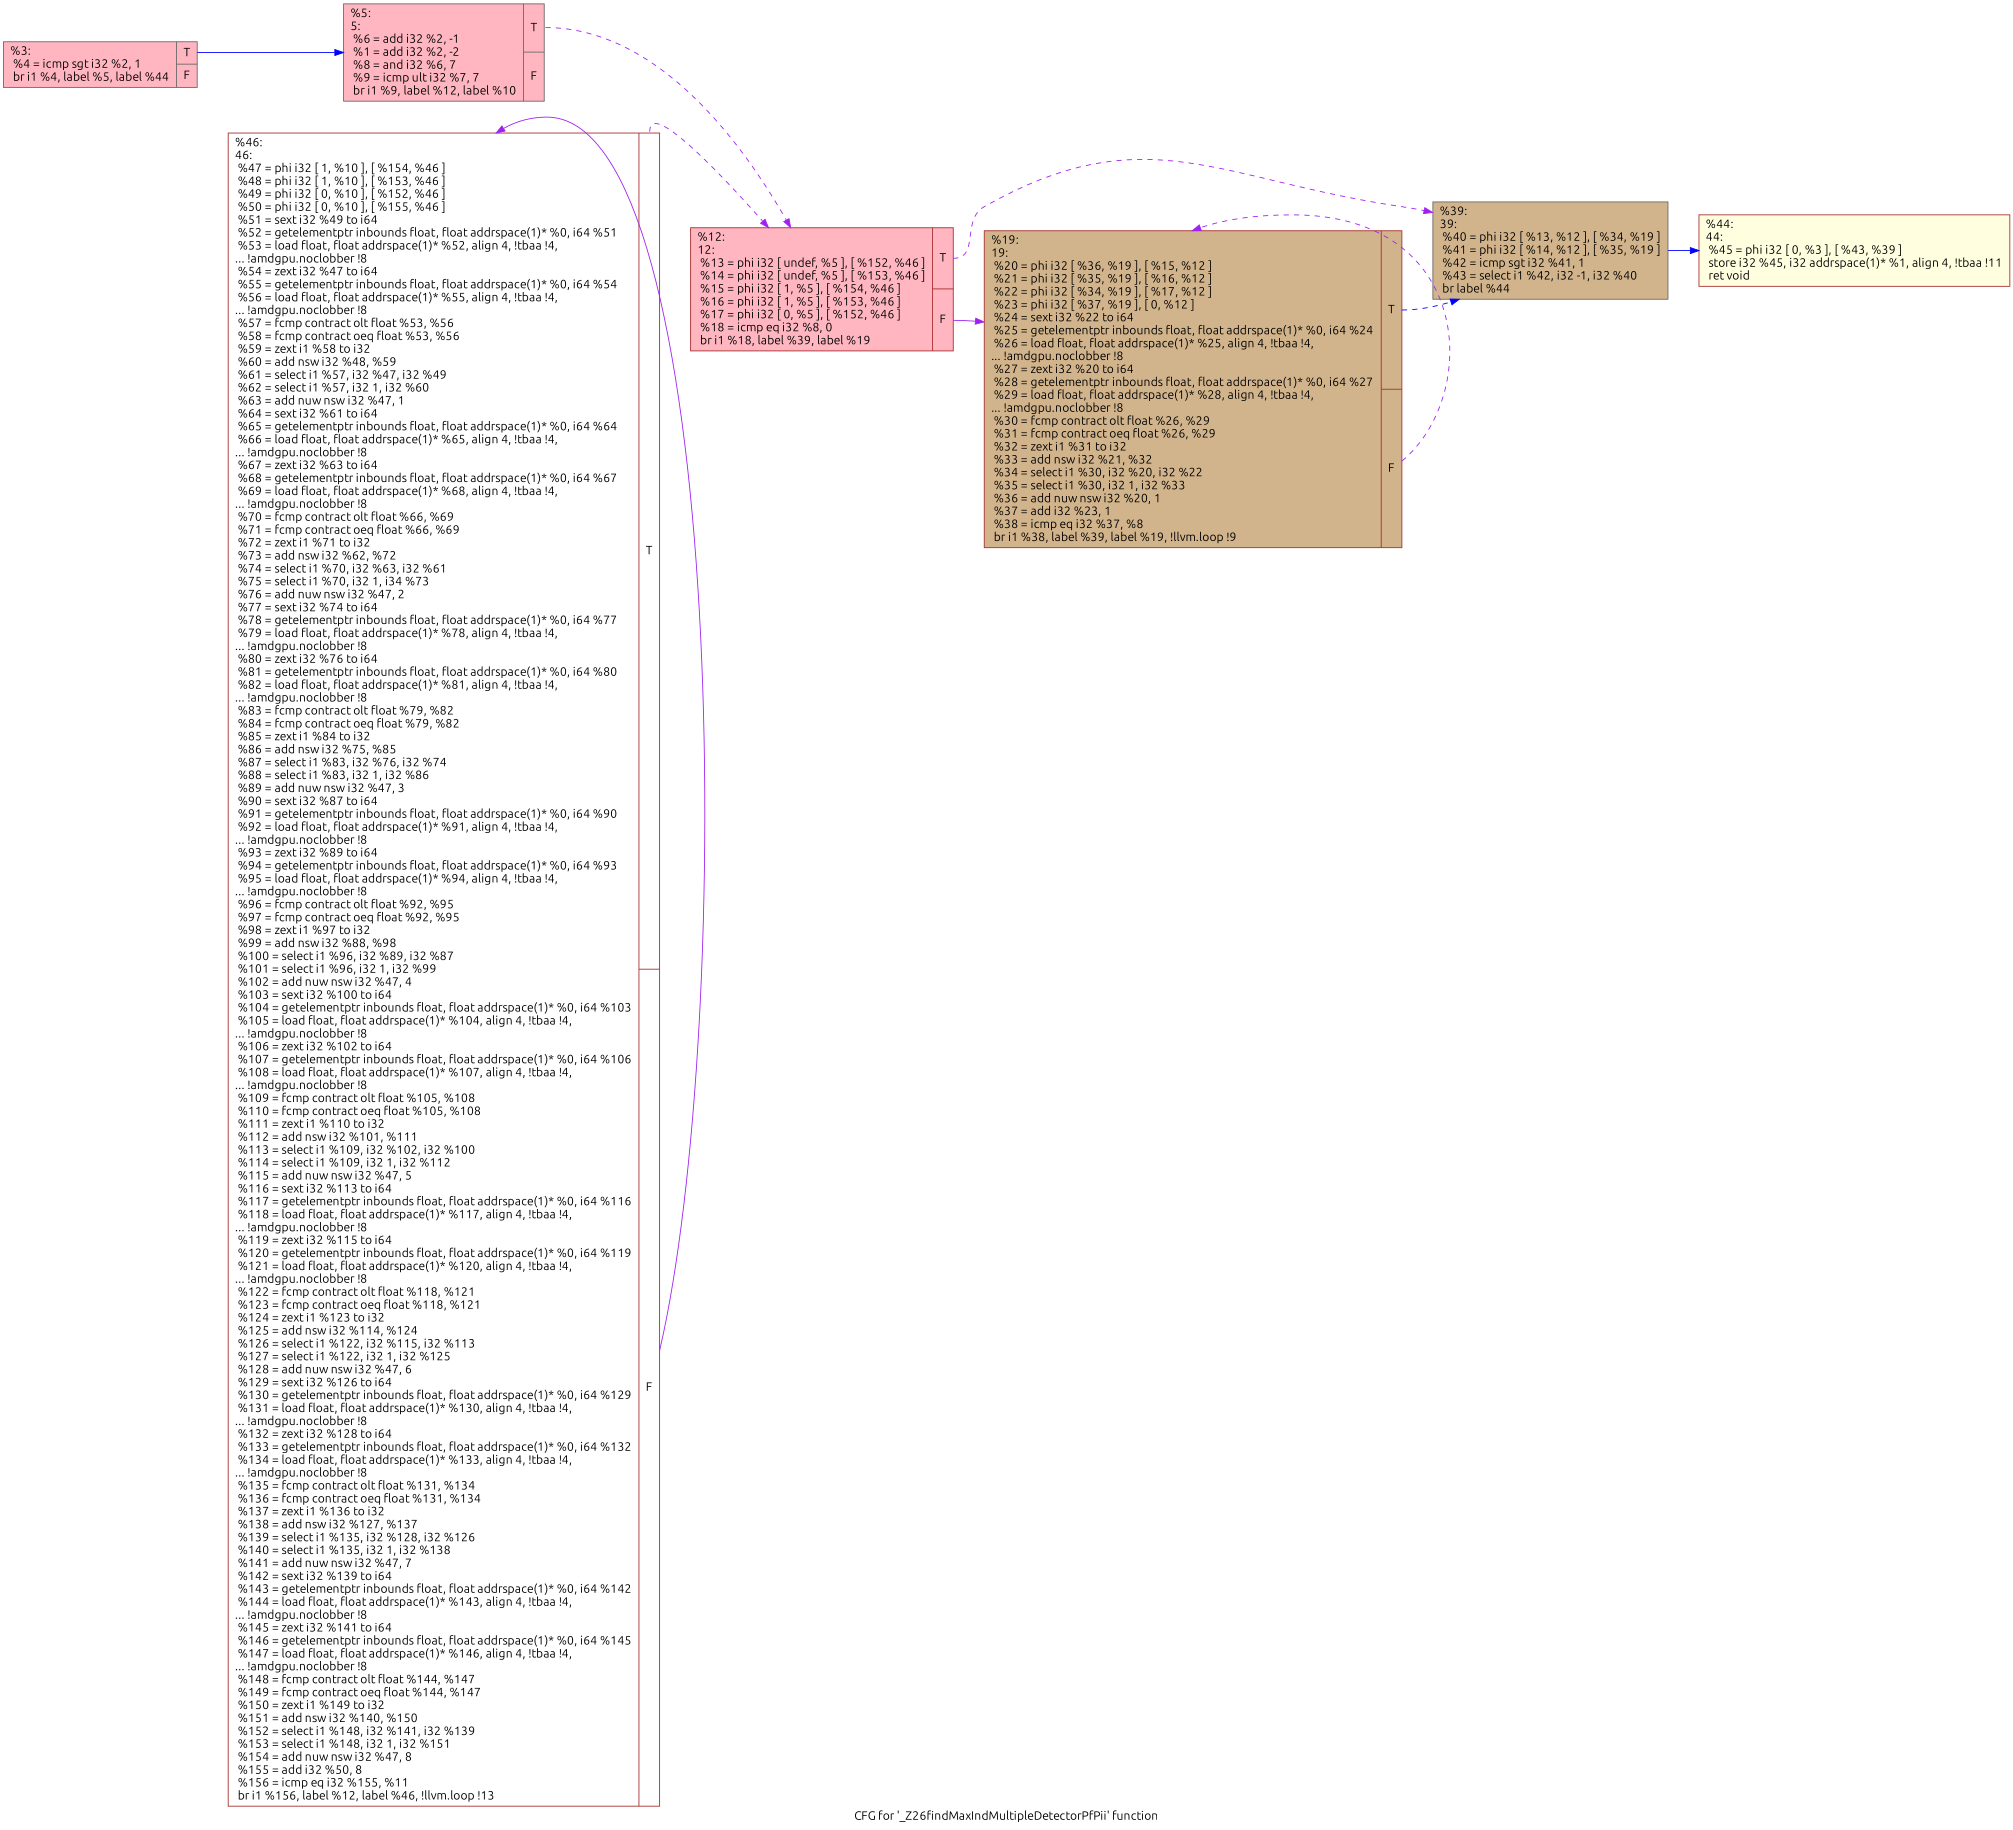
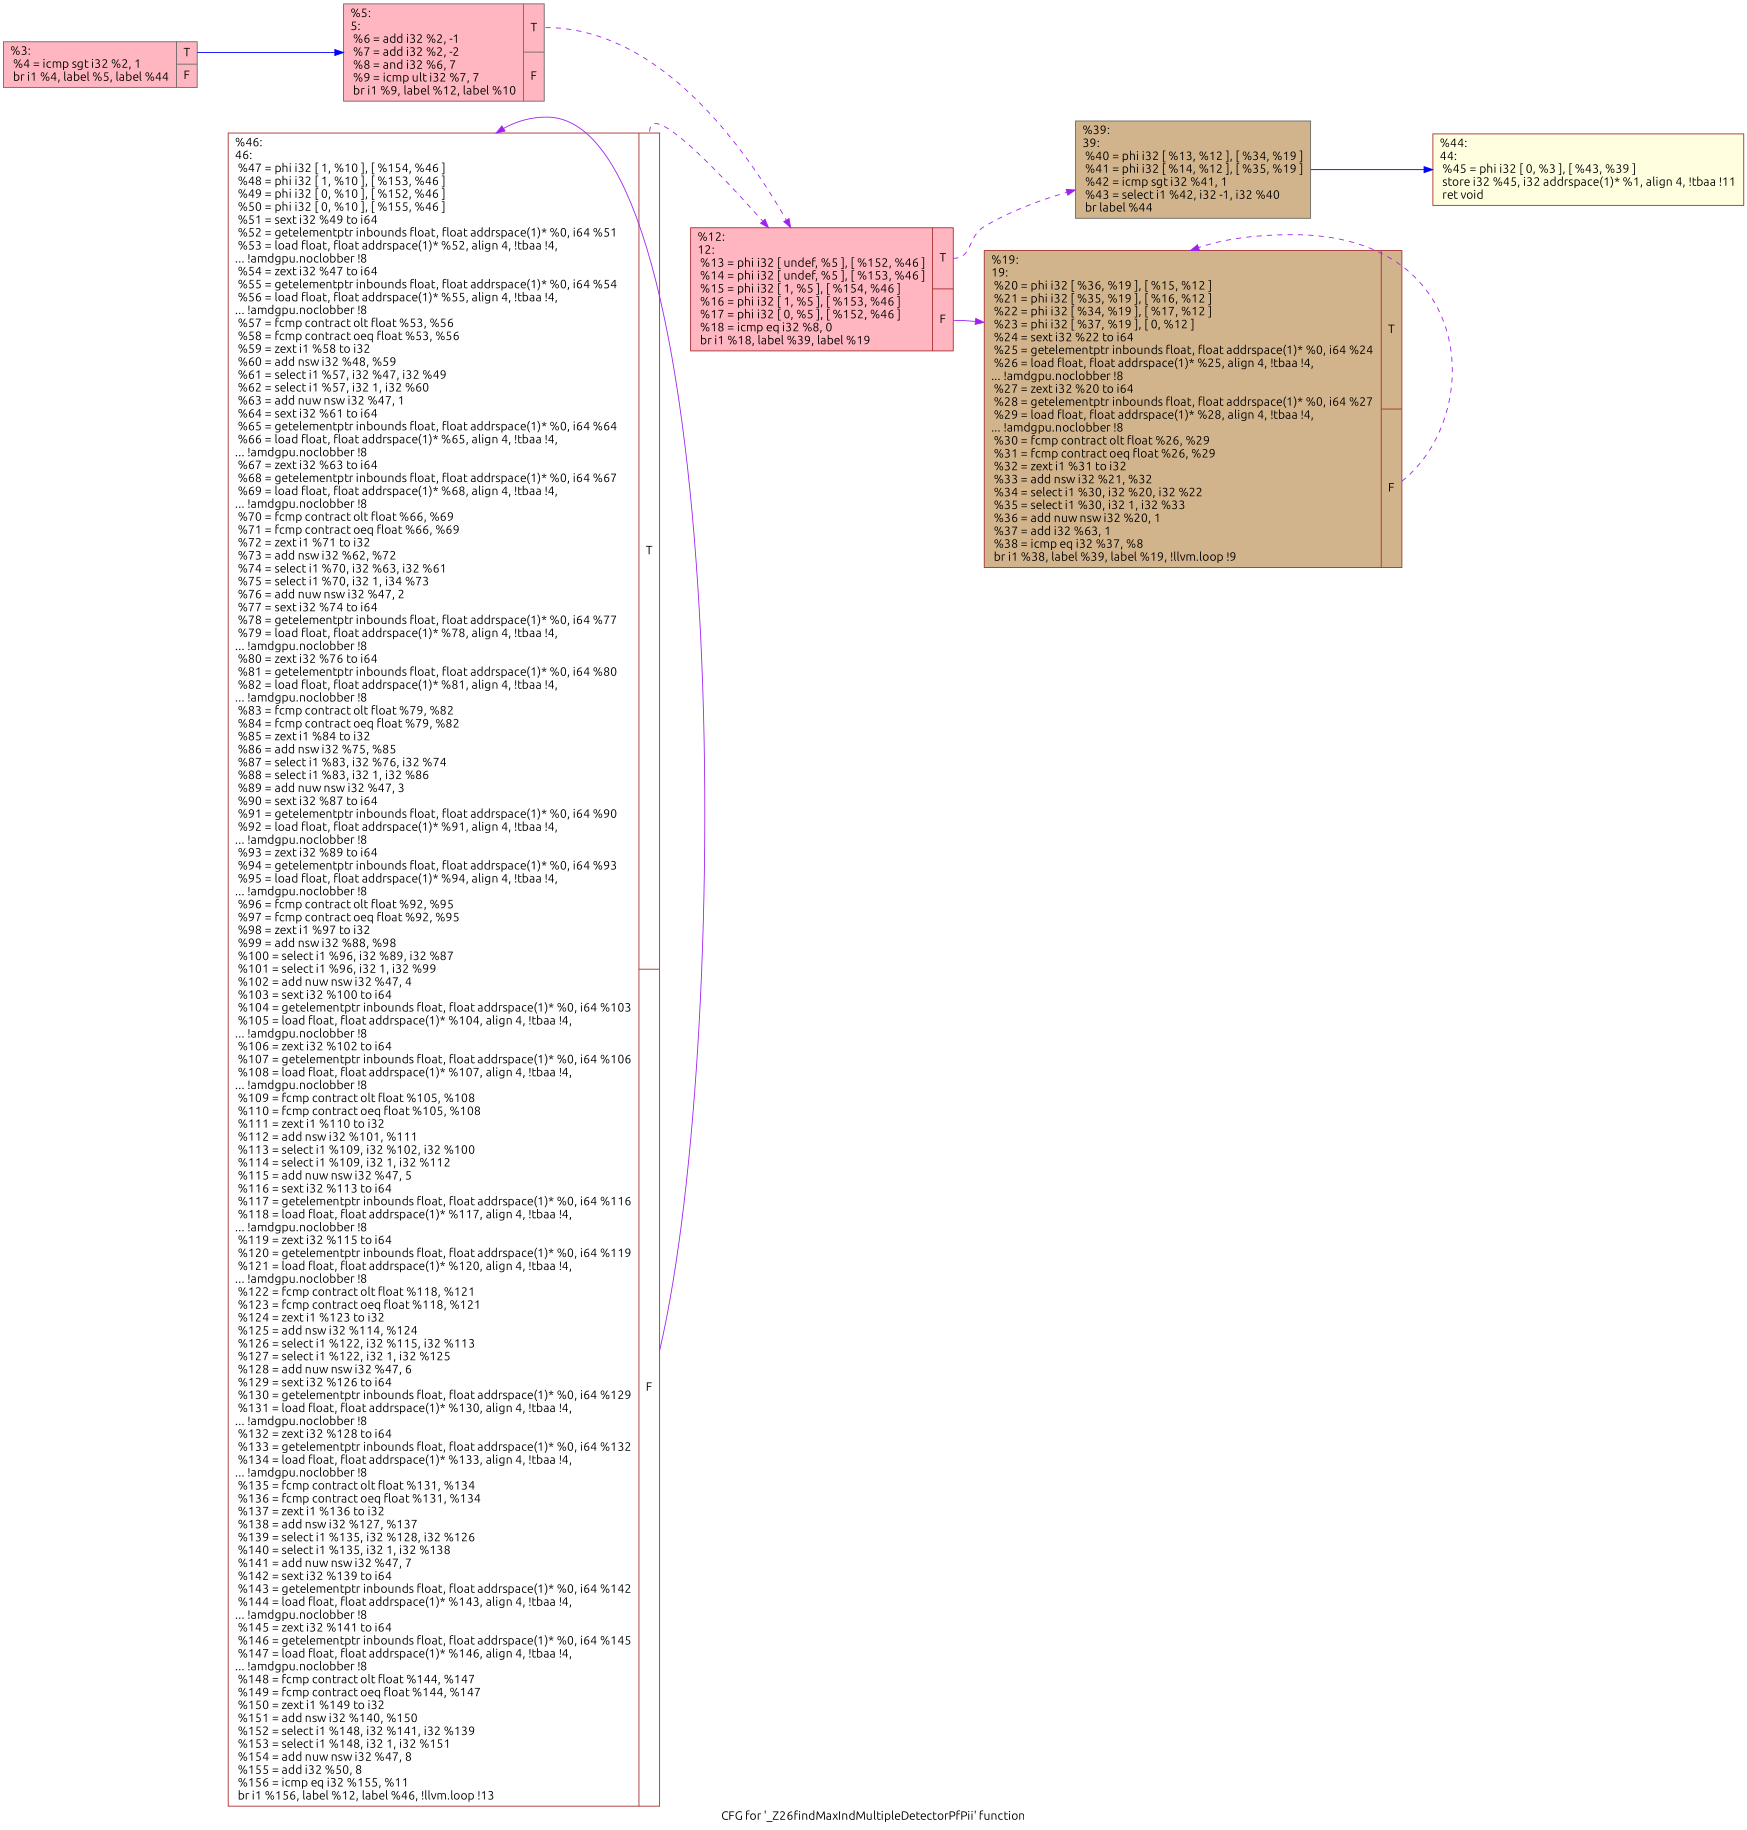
(405, 52) -> (405, 52)
(1427, 308) -> none
(1051, 512) -> (1051, 531)
